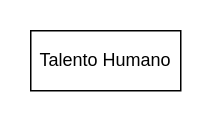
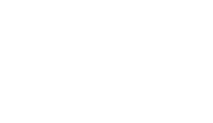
(106, 61) -> none
